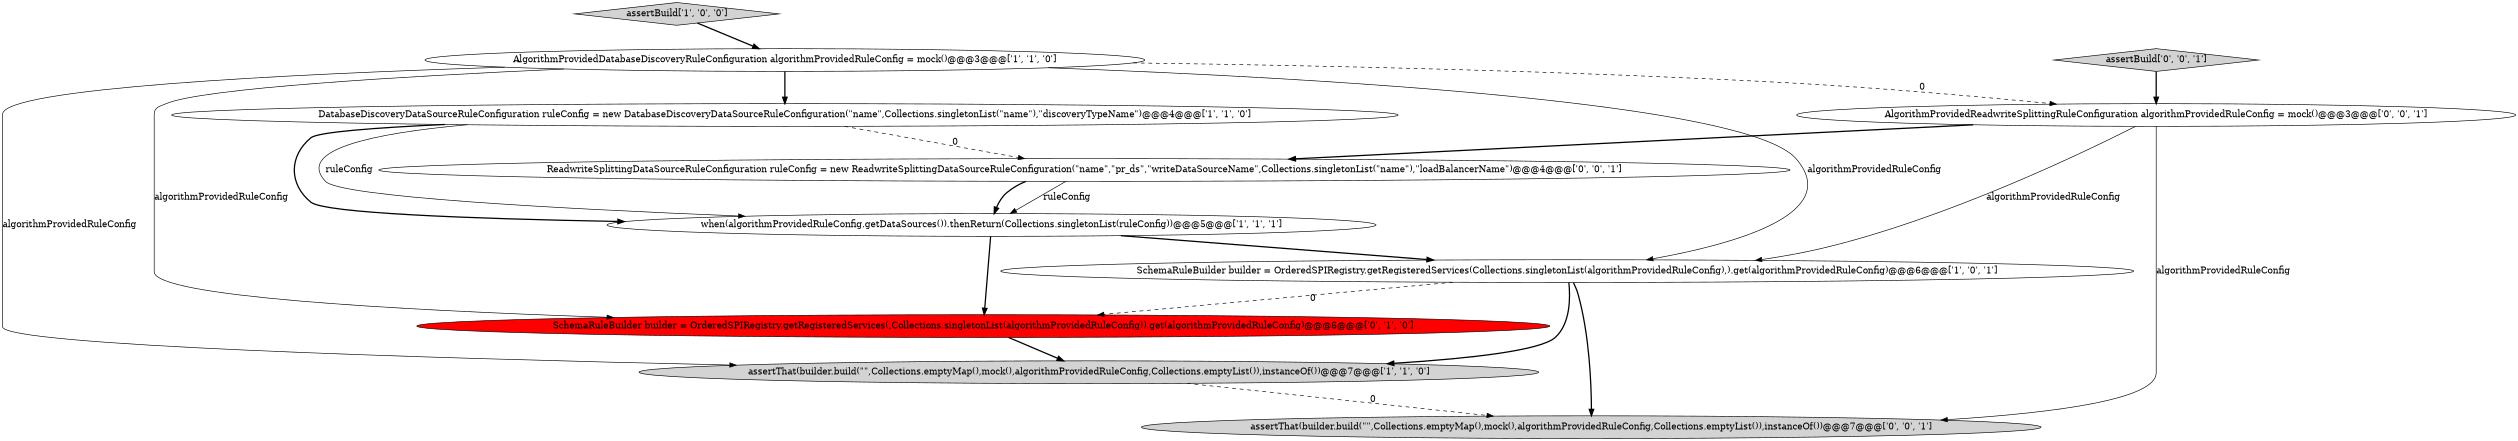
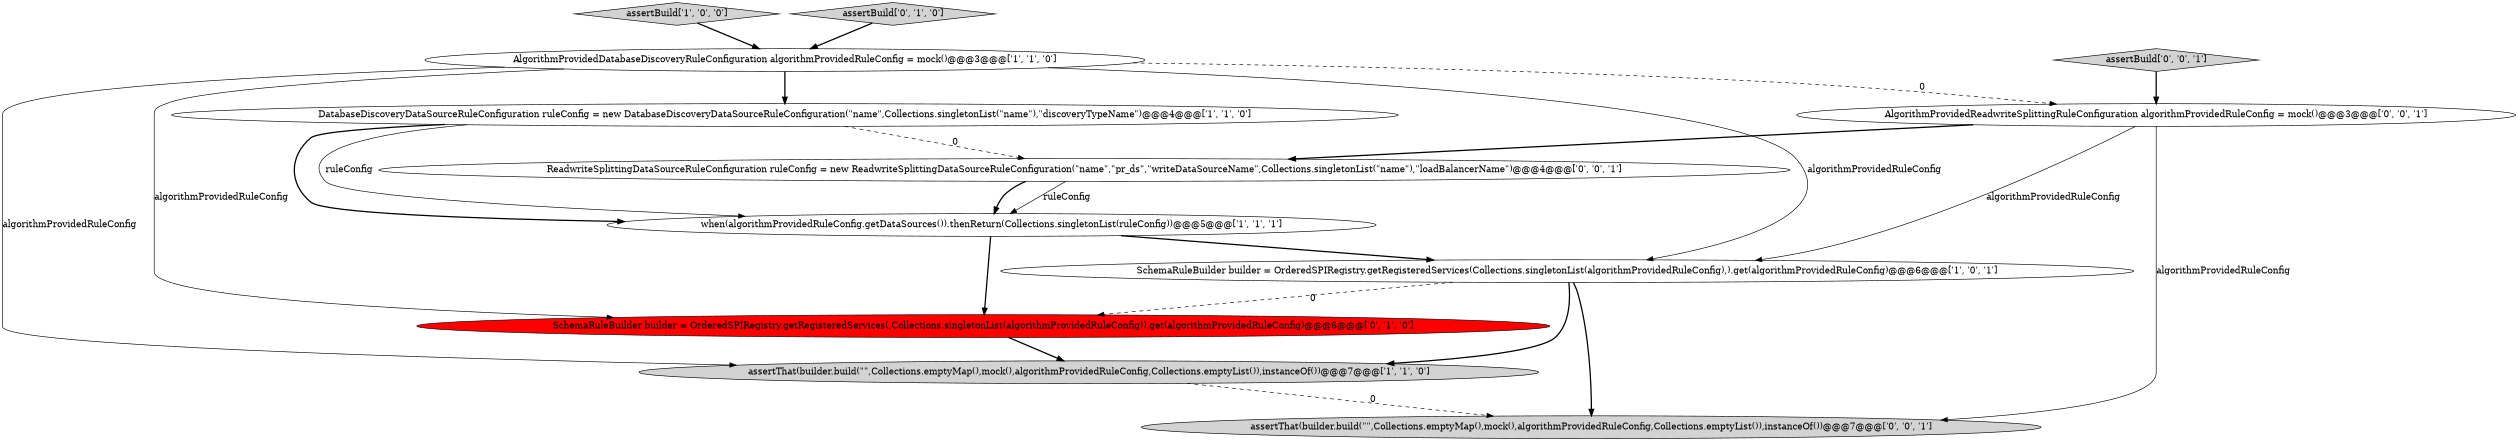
none -> (893, 14)
